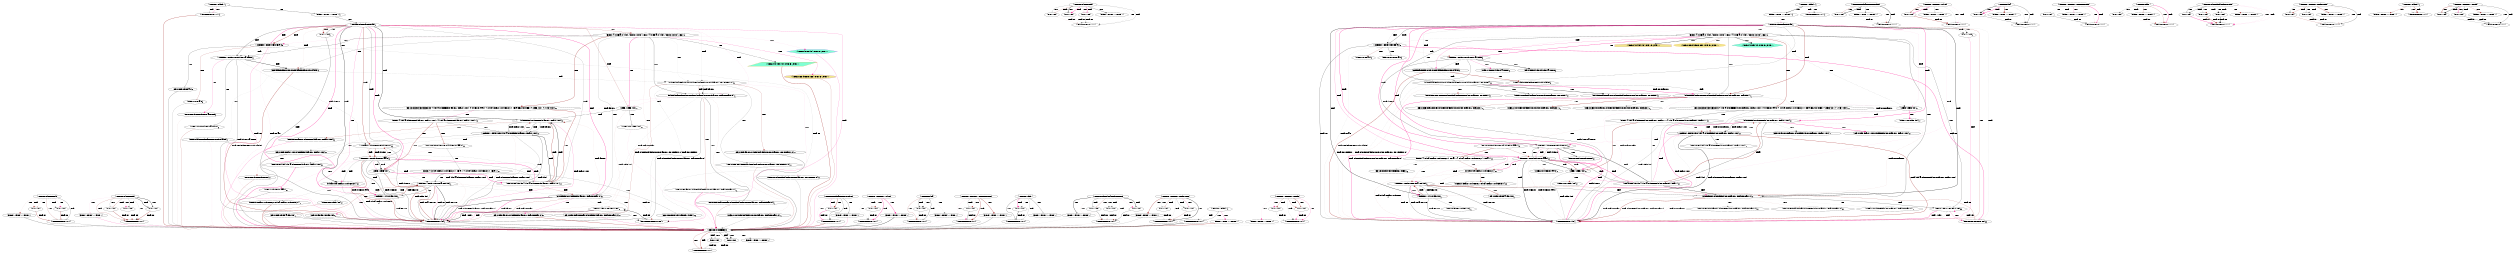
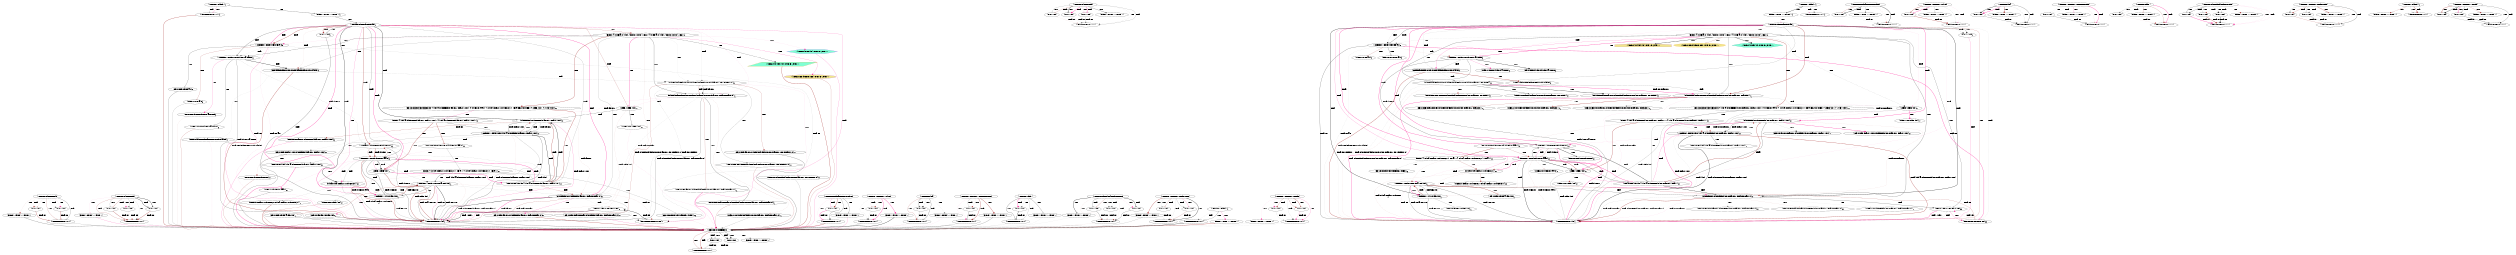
(459, 127) -> (459, 127)
(594, 150) -> (579, 156)
